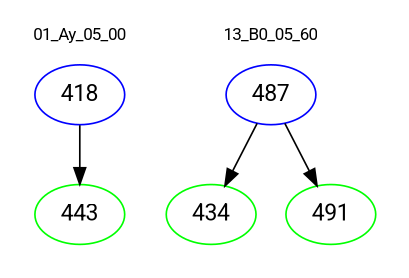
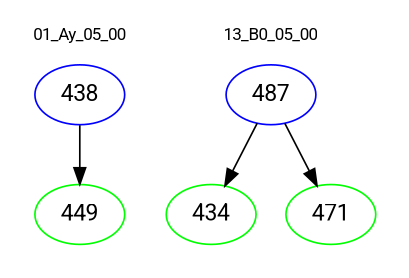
(271, 36) -> (271, 36)
(80, 95) -> (80, 95)
(80, 214) -> (80, 214)
(331, 214) -> (331, 214)
